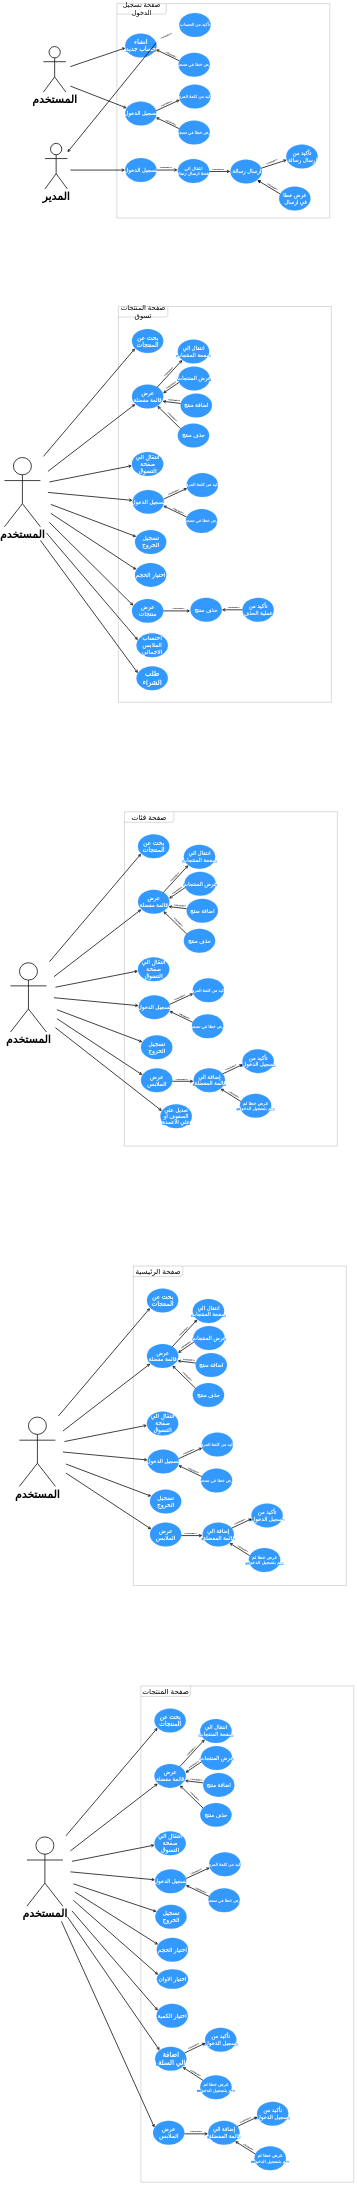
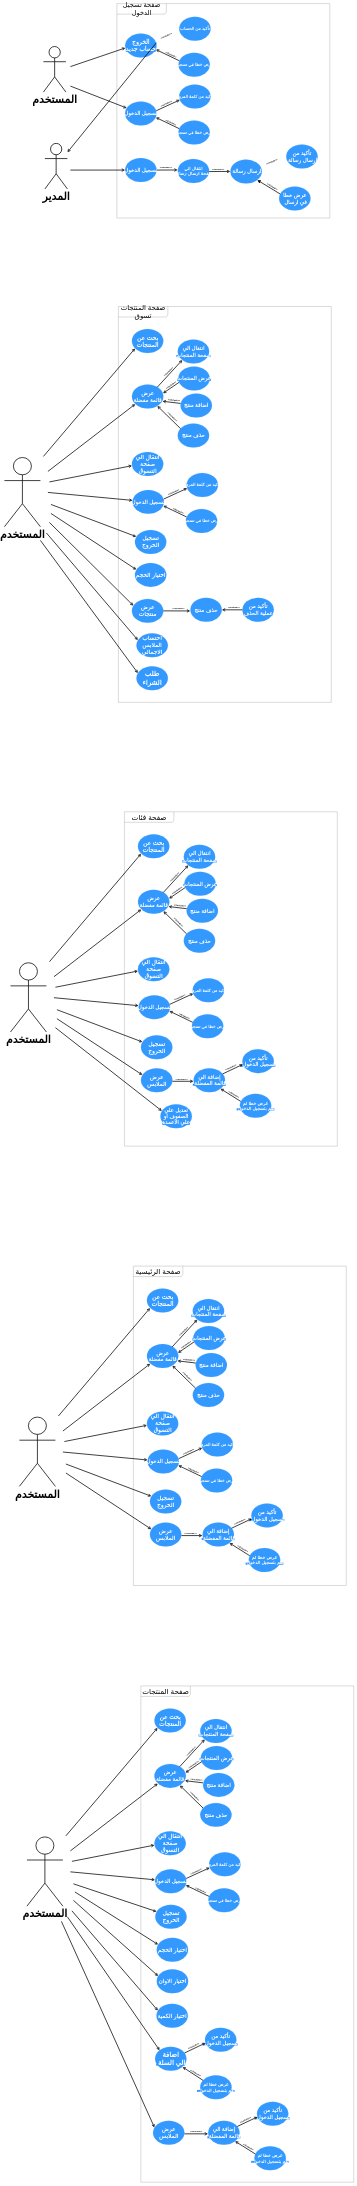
(195, 24) -> (195, 28)
(141, 45) -> (141, 45)
(273, 164) -> none
(173, 1979) -> (173, 1982)
